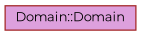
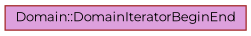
(71, 18) -> (126, 18)
